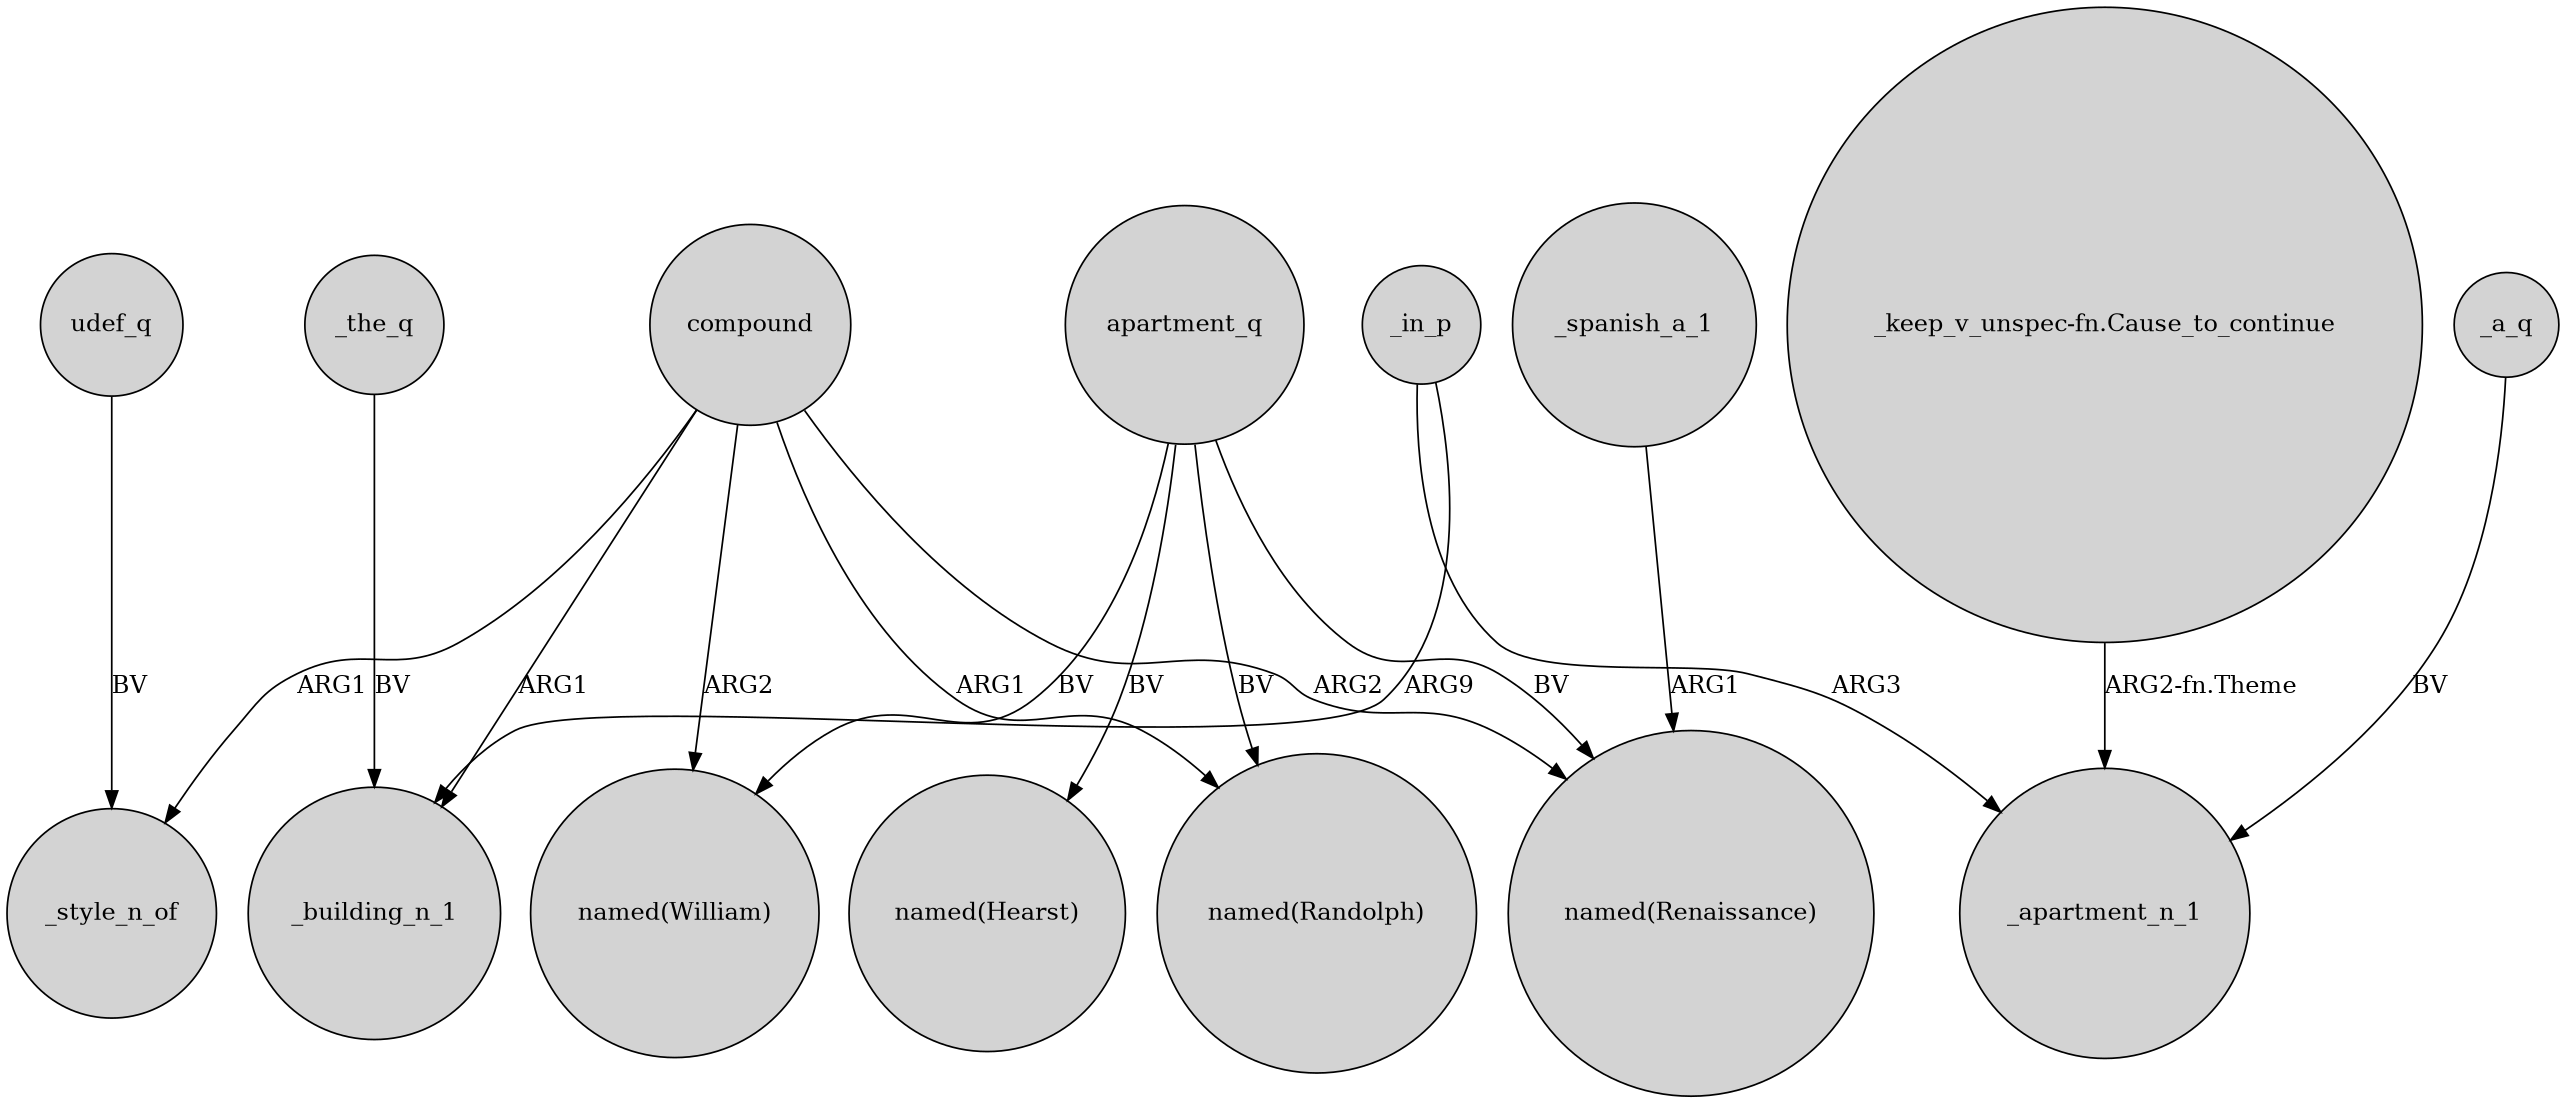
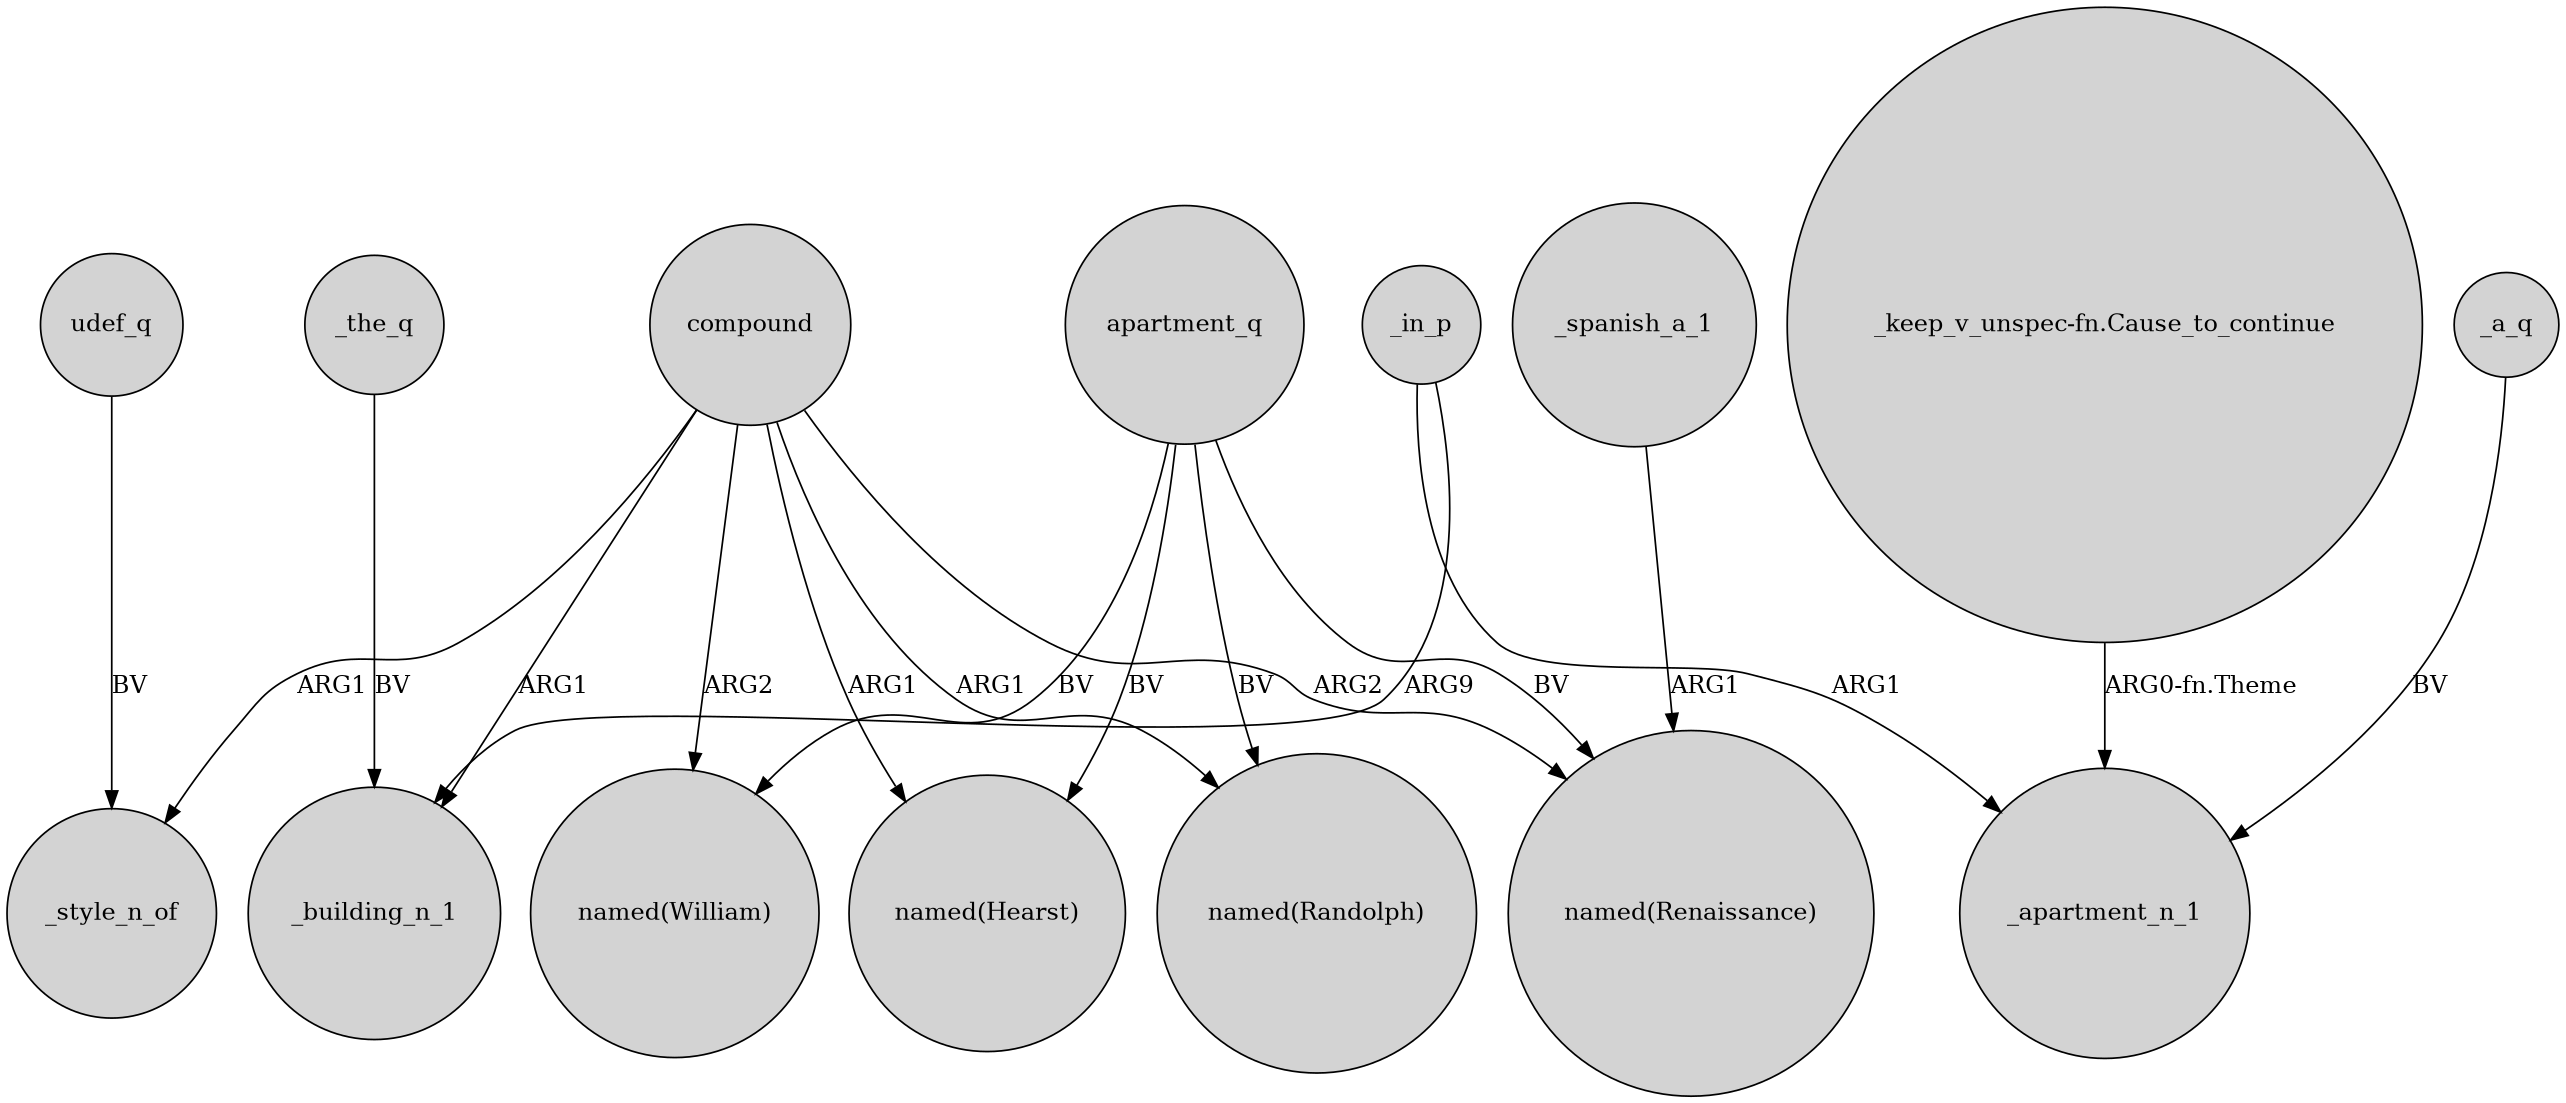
none -> (815, 612)
(1867, 687) -> (1867, 687)
(2201, 687) -> (2201, 687)
